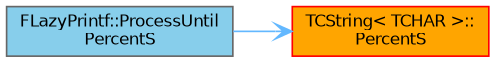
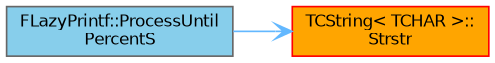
(391, 31) -> (391, 31)
